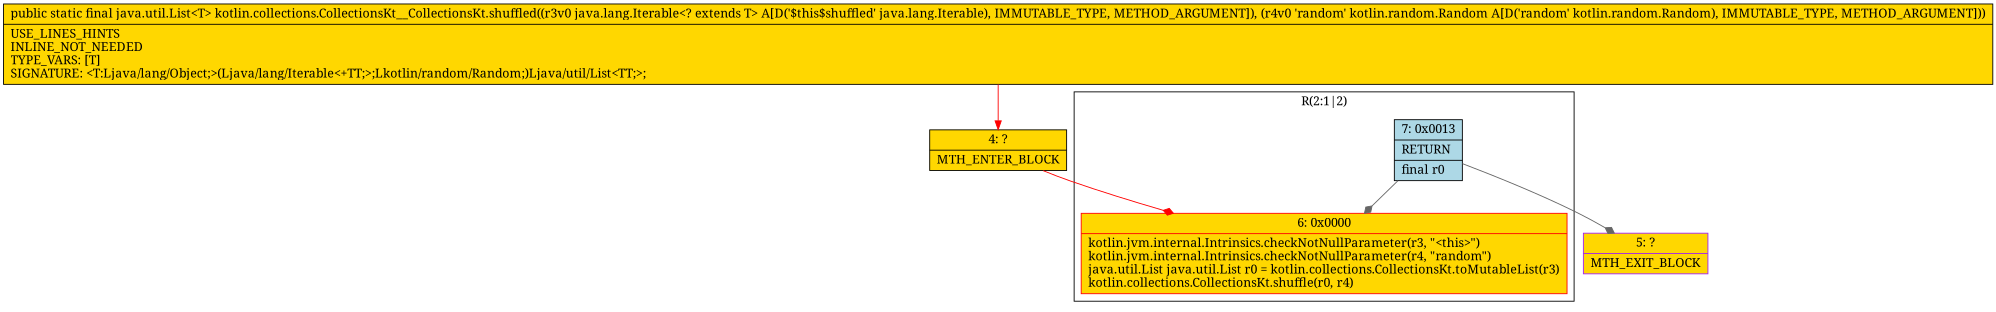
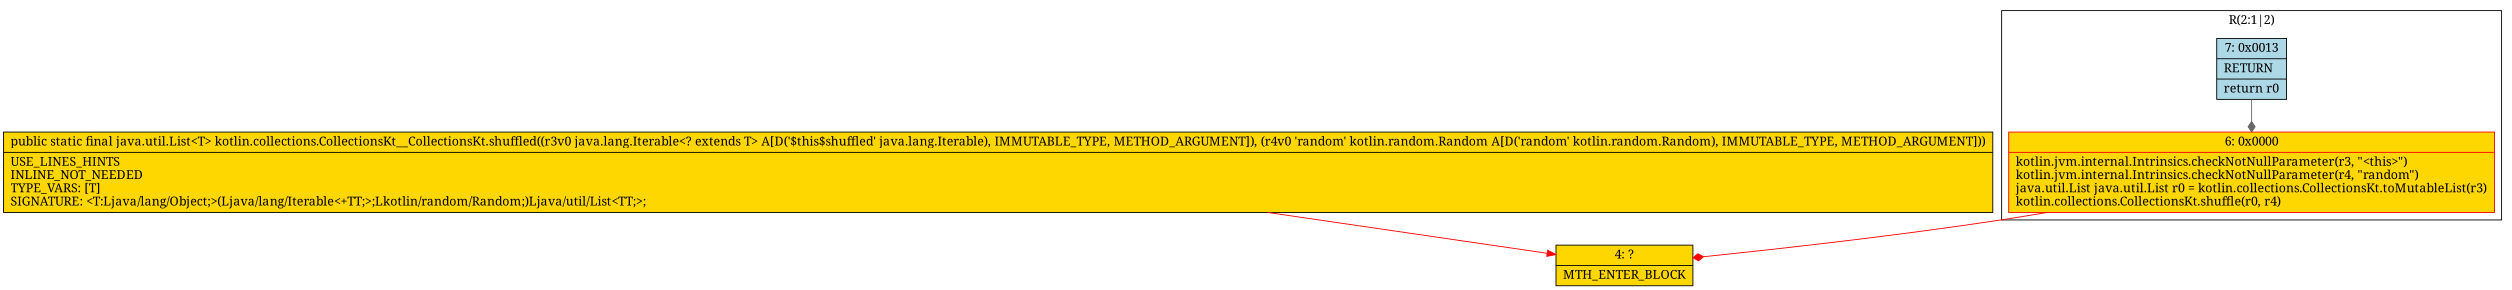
(1423, 170) -> (2252, 89)
(1103, 192) -> (1876, 237)
(1646, 254) -> none
